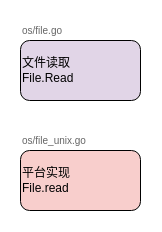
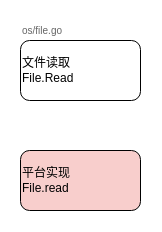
(81, 71) -> (81, 71)
(56, 141) -> none
